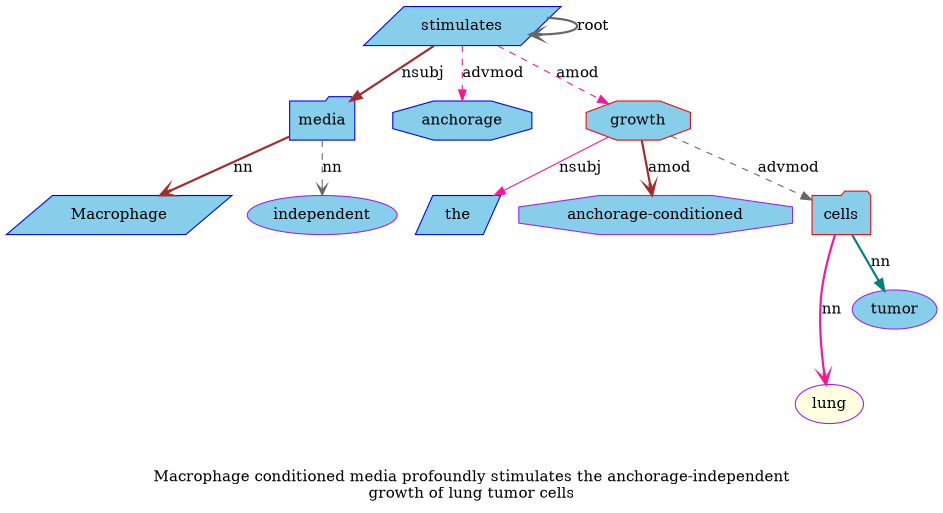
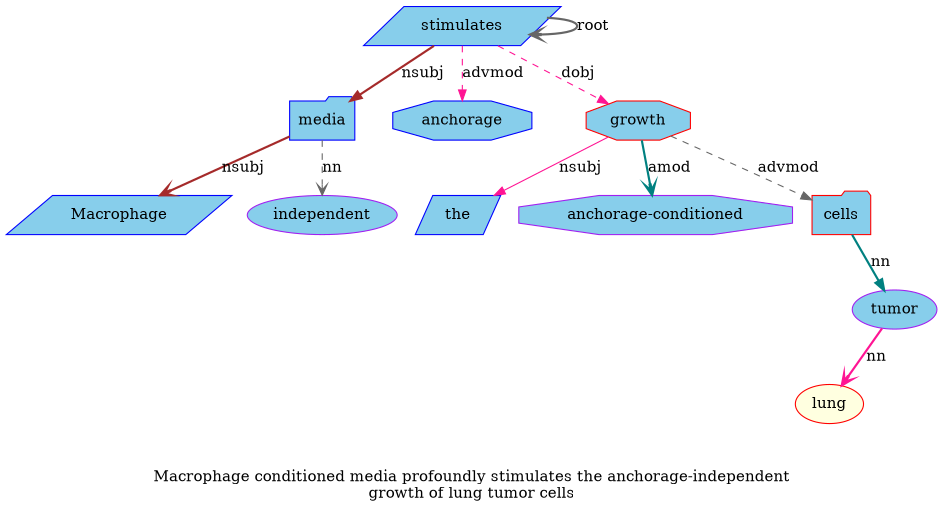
(578, 73) -> (578, 73)
(646, 162) -> (646, 162)
(243, 168) -> (243, 168)
(821, 303) -> (865, 352)
(829, 404) -> (829, 404)
